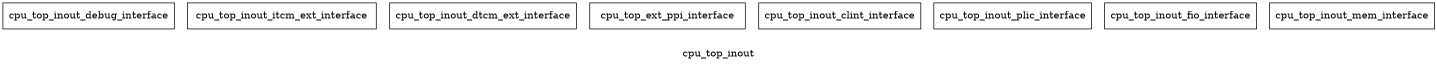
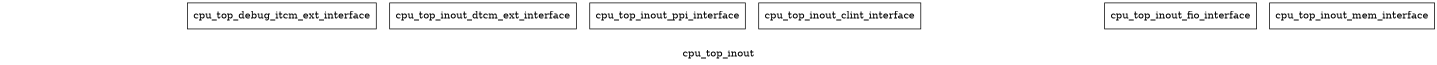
(89, 16) -> none
(282, 16) -> (282, 16)
(668, 16) -> (668, 16)
(1013, 16) -> none
